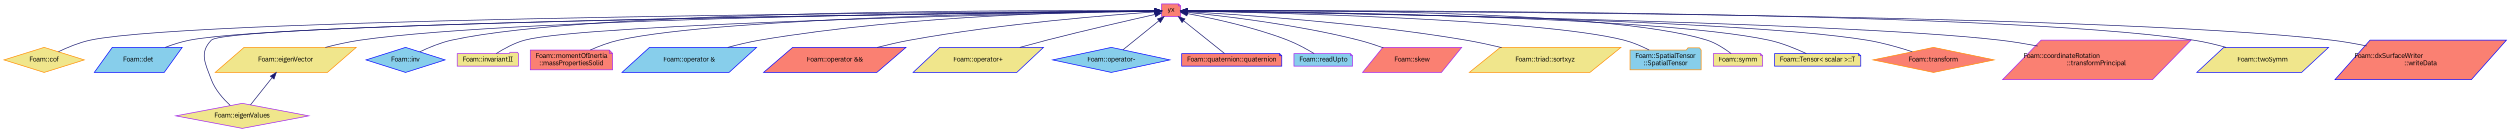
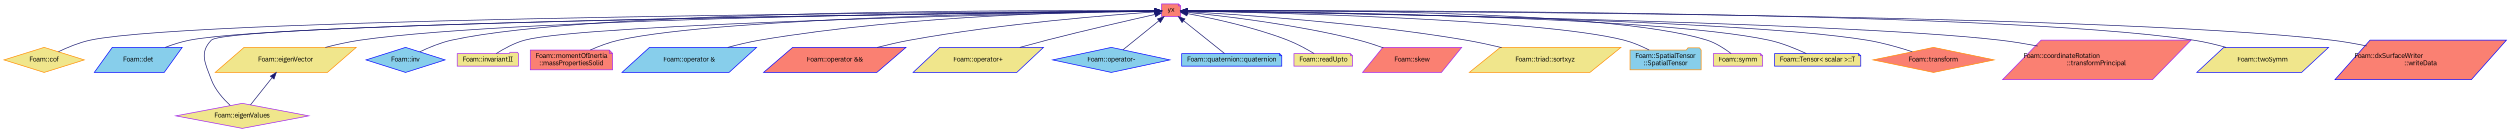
(1232, 60) -> (1232, 60)
(1323, 60) -> (1323, 60)
